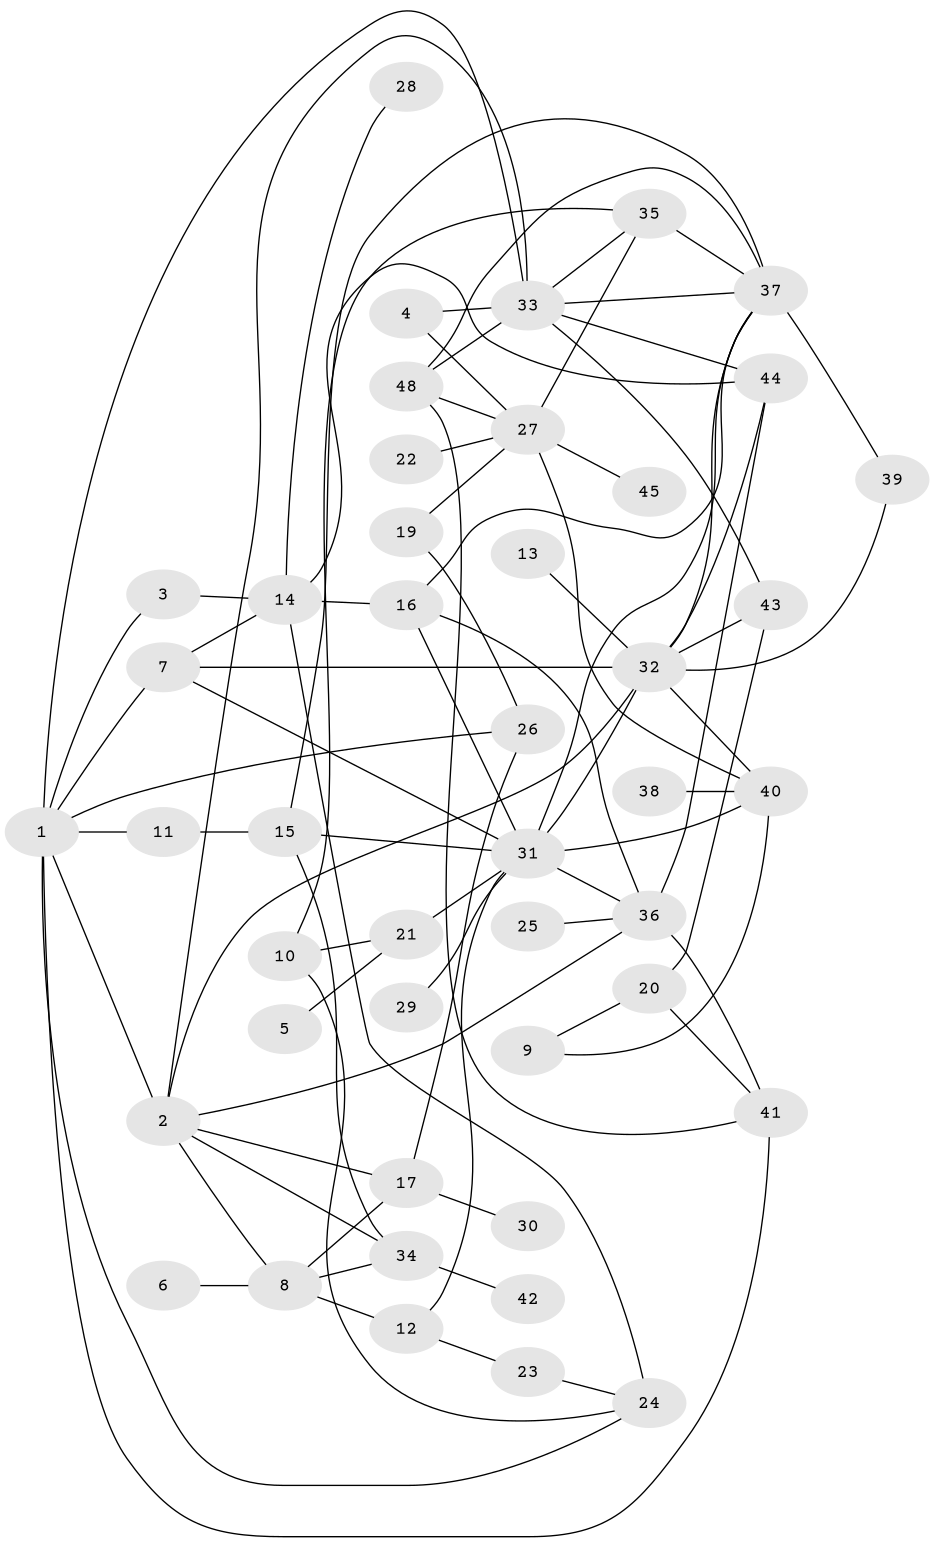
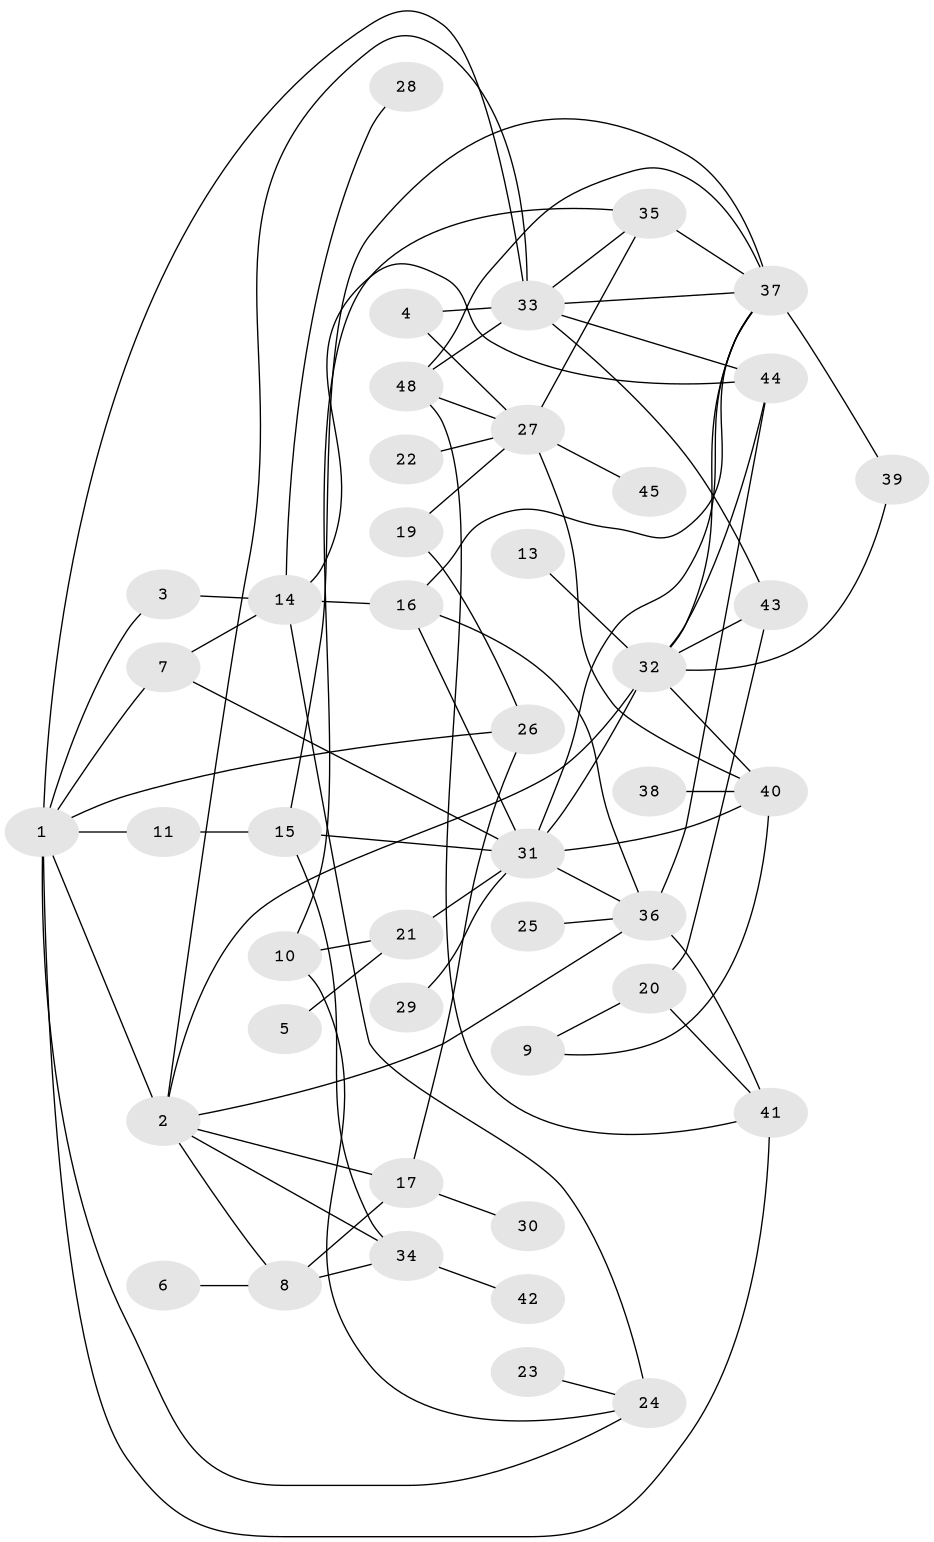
(406, 667) -> none
(406, 1329) -> none
